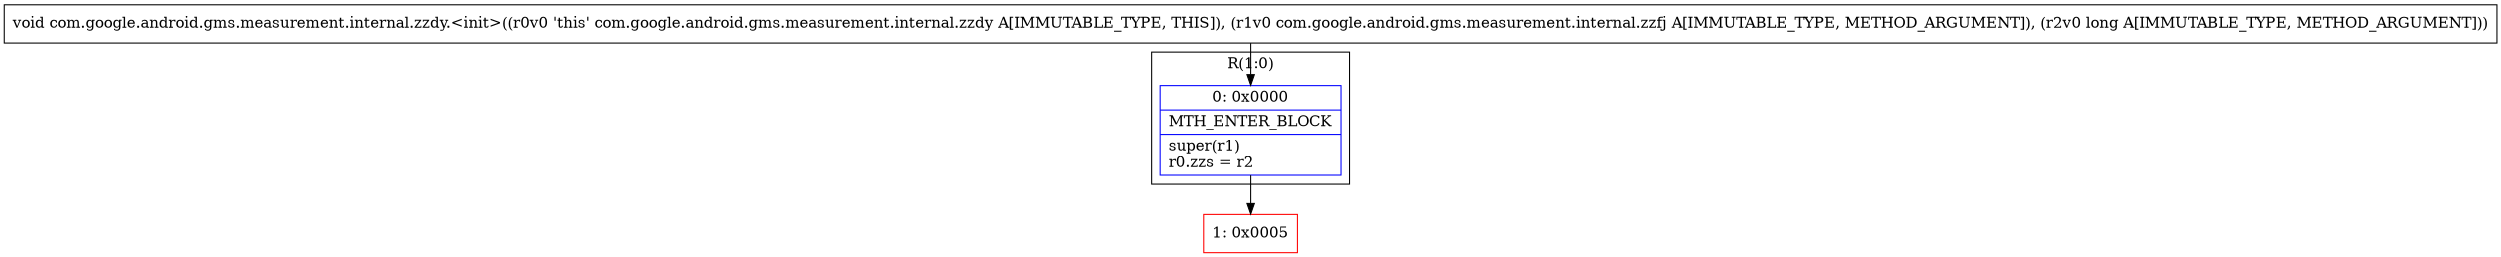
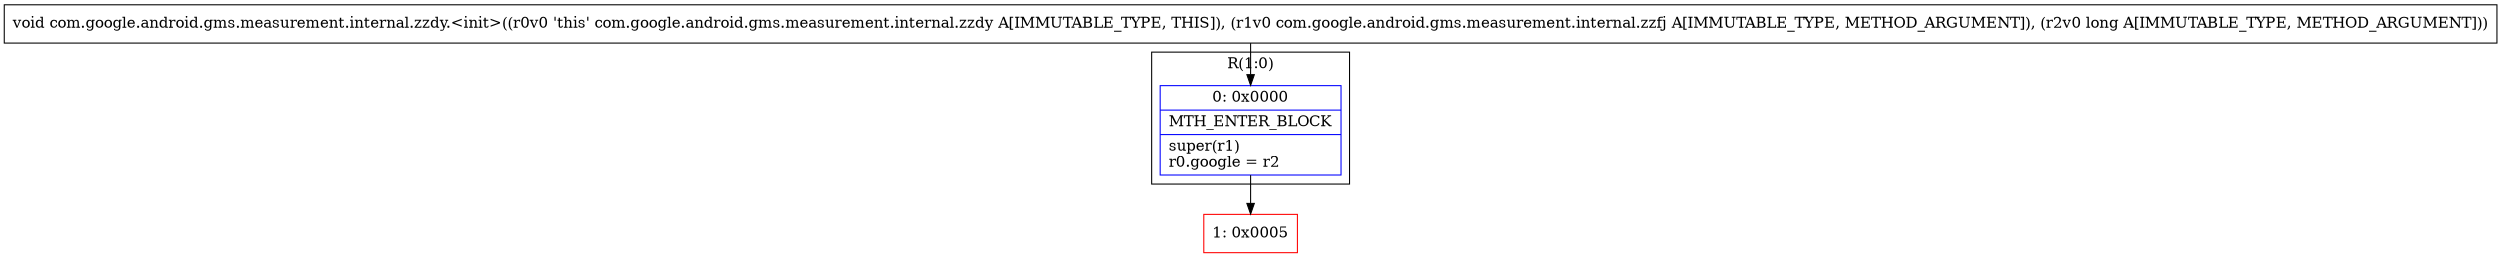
(1211, 162) -> (1225, 162)
